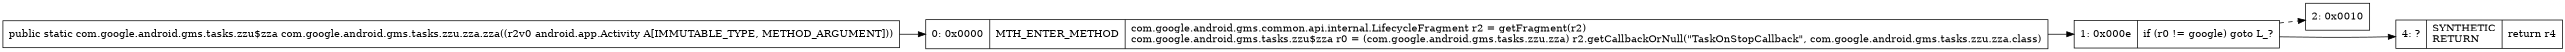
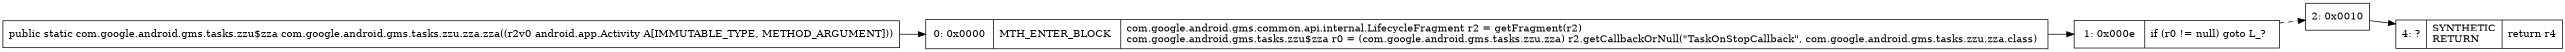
(1057, 34) -> (1055, 34)
(2208, 34) -> (2208, 34)
(2334, 37) -> (2379, 22)
